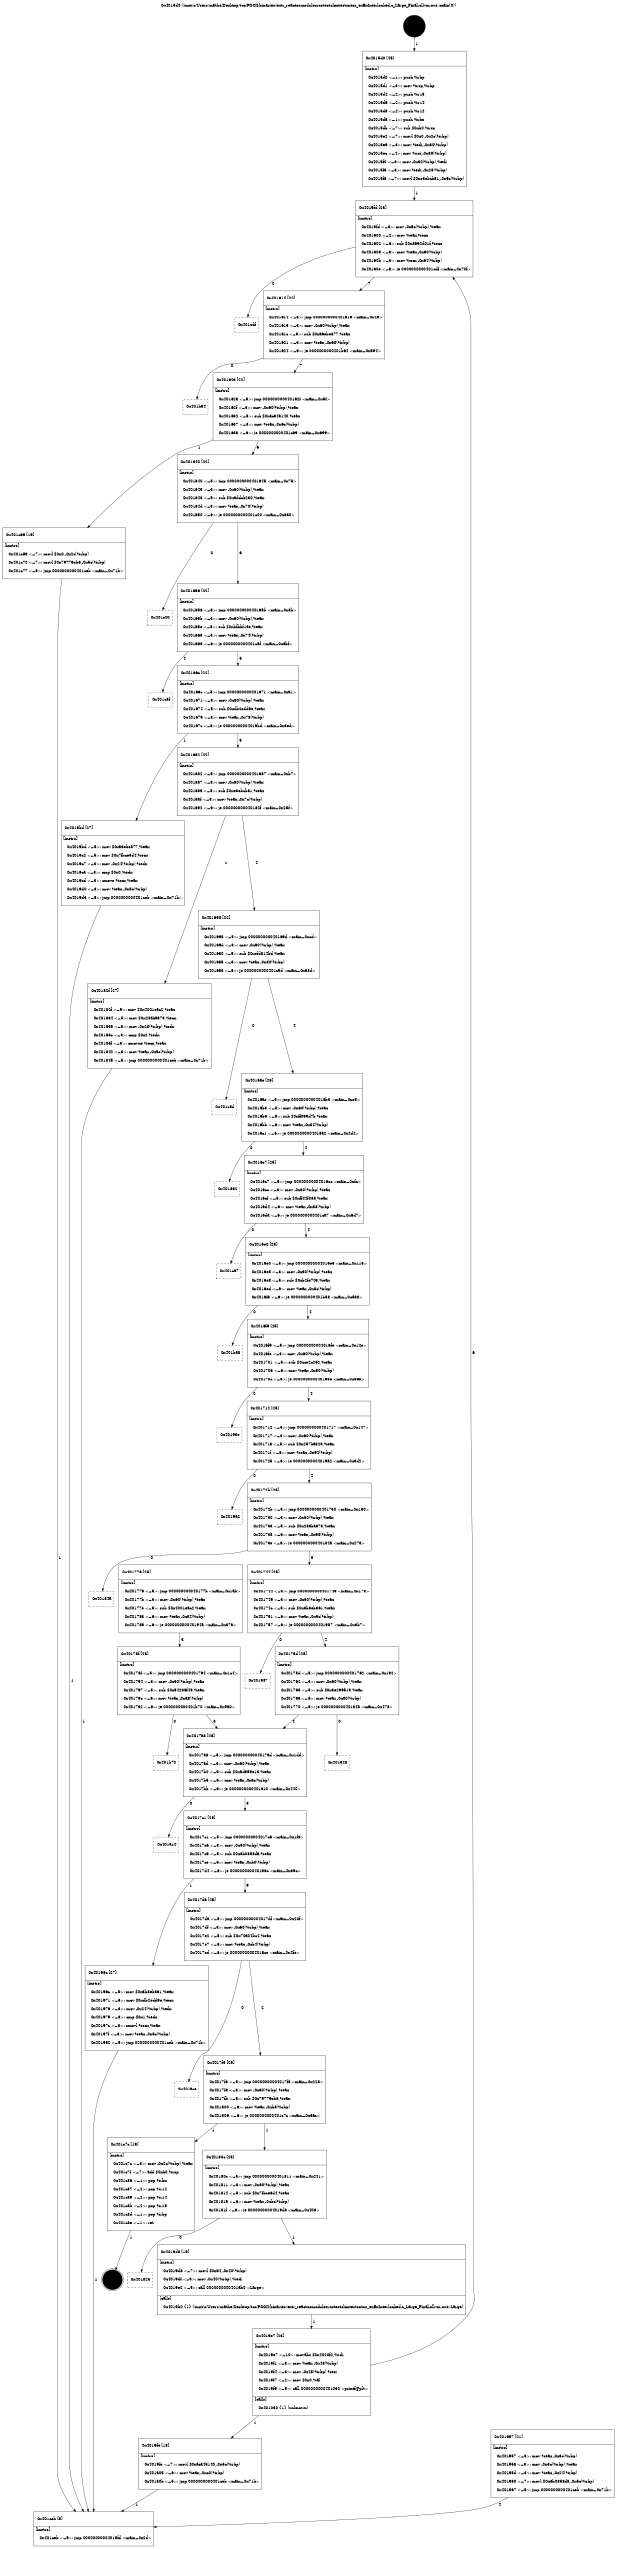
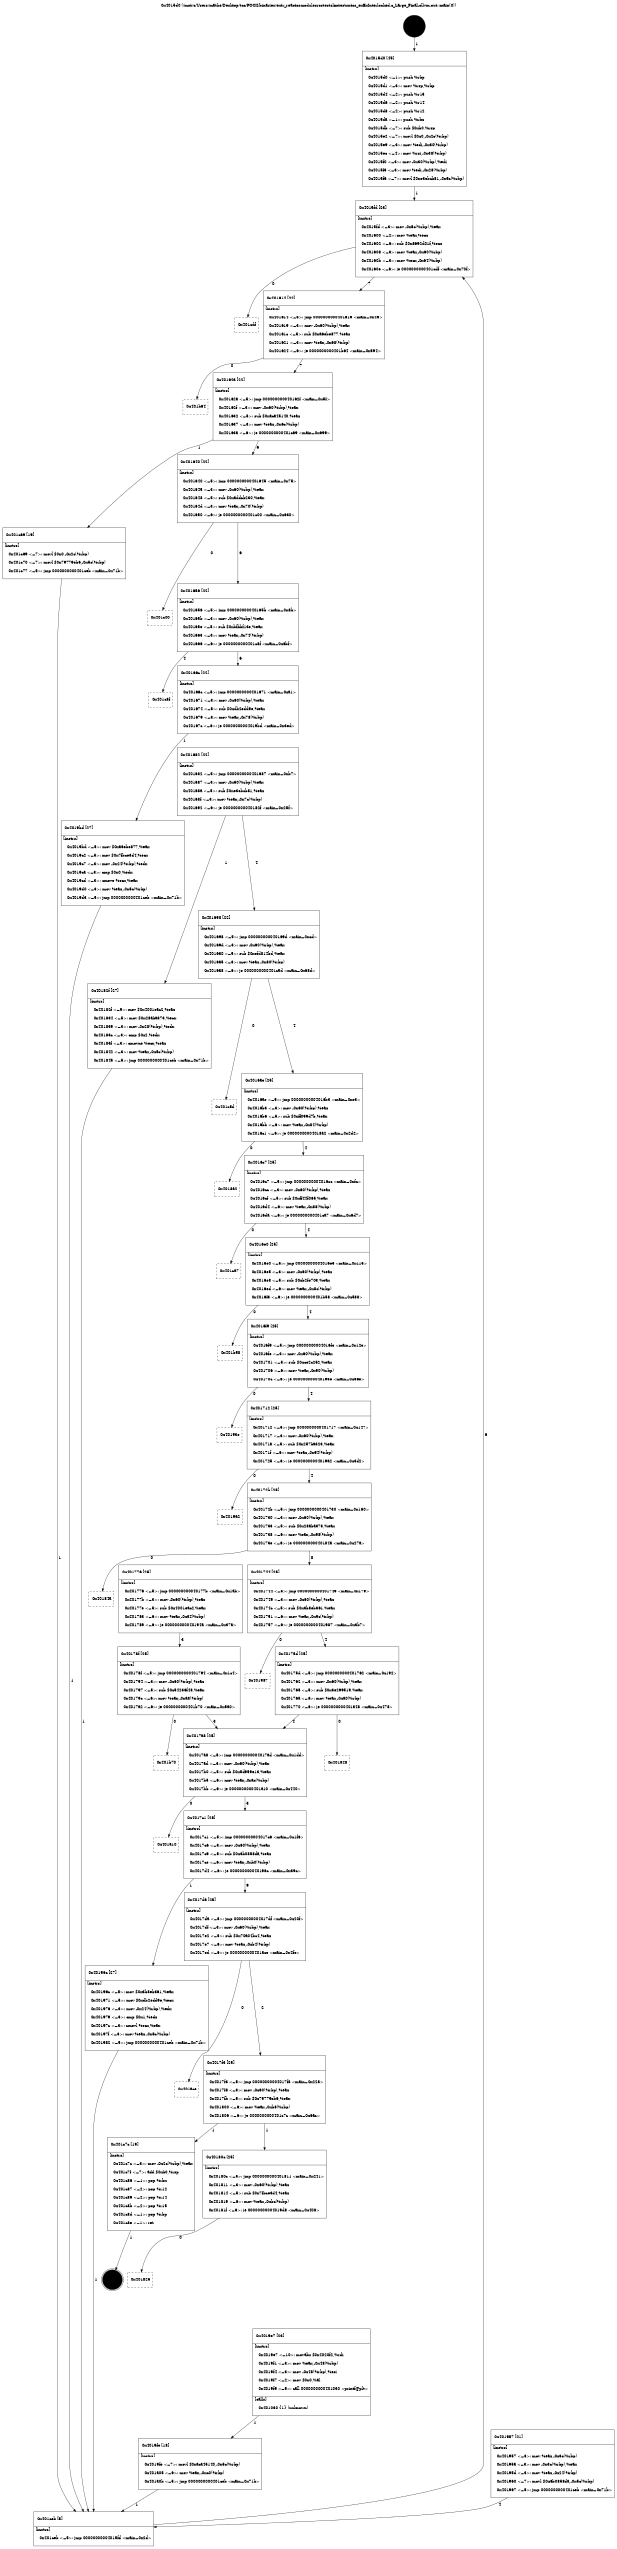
(238, 739) -> none
(471, 1352) -> (483, 1539)
(311, 2280) -> none
